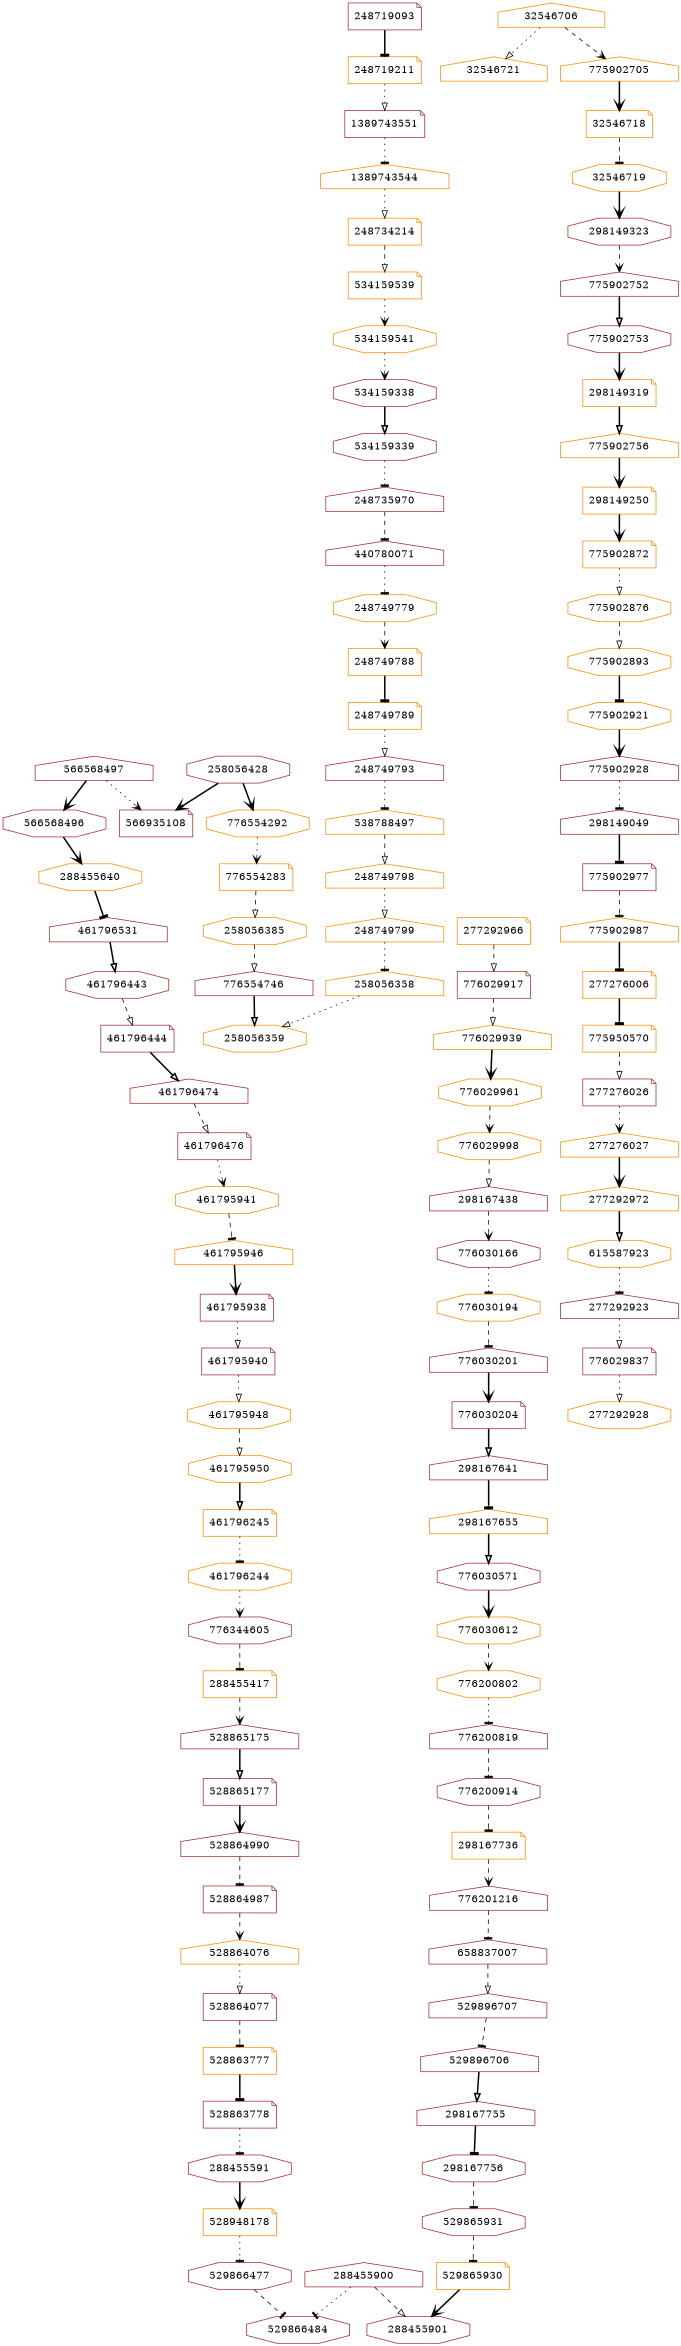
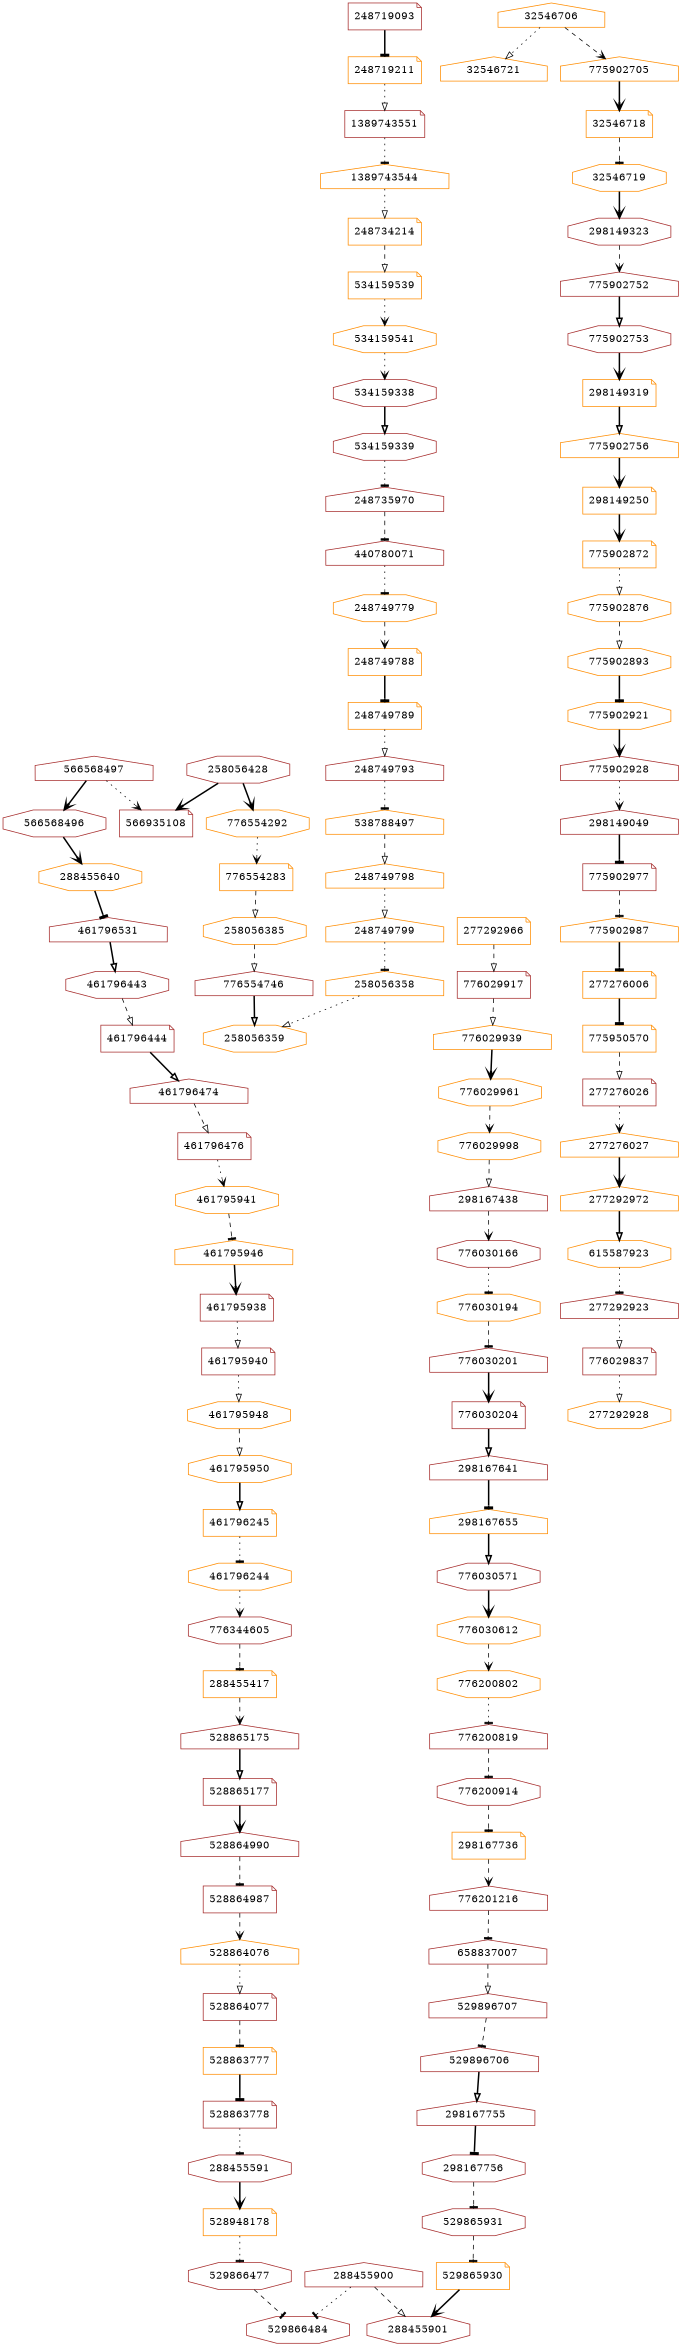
(619, 793) -> (619, 791)
